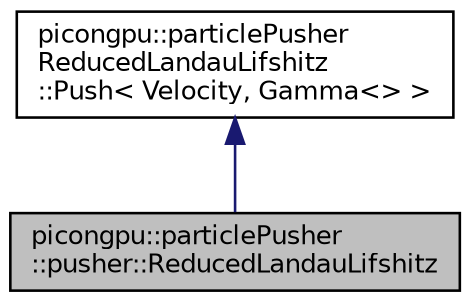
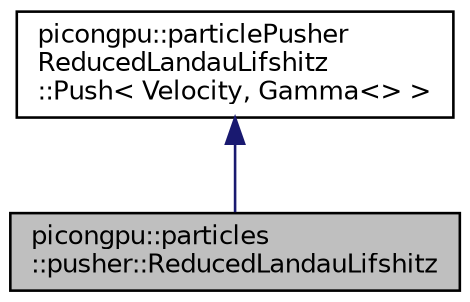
(235, 252) -> (235, 252)
